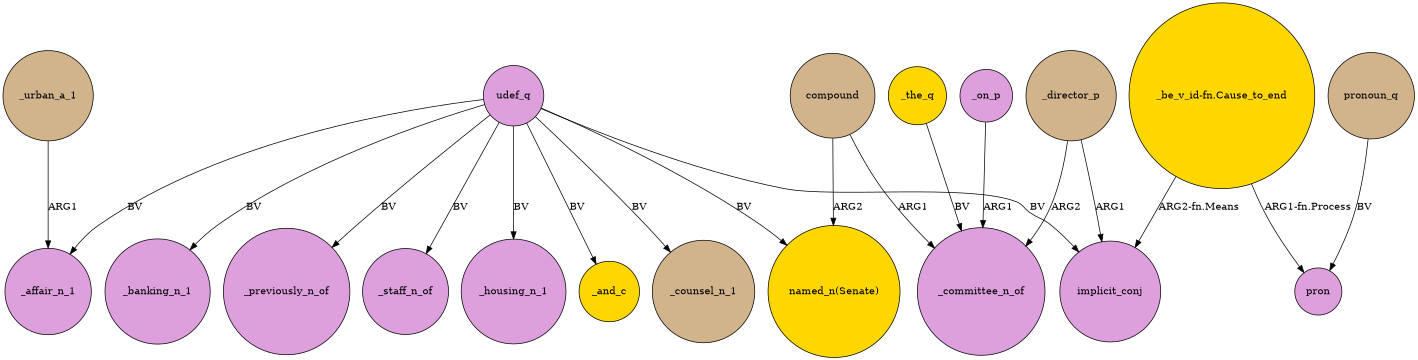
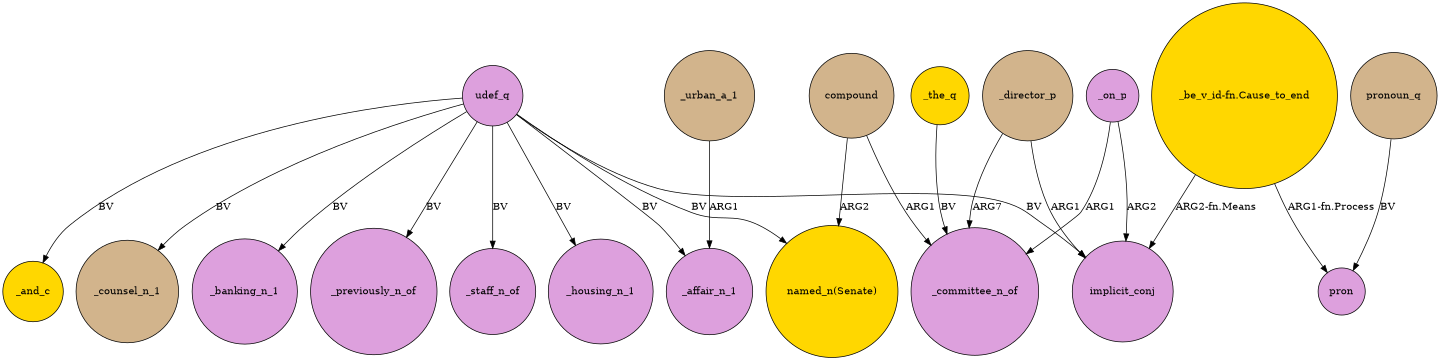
none -> (1126, 177)
(1066, 207) -> (988, 207)
